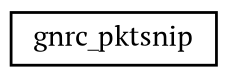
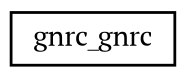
(114, 39) -> (93, 39)
